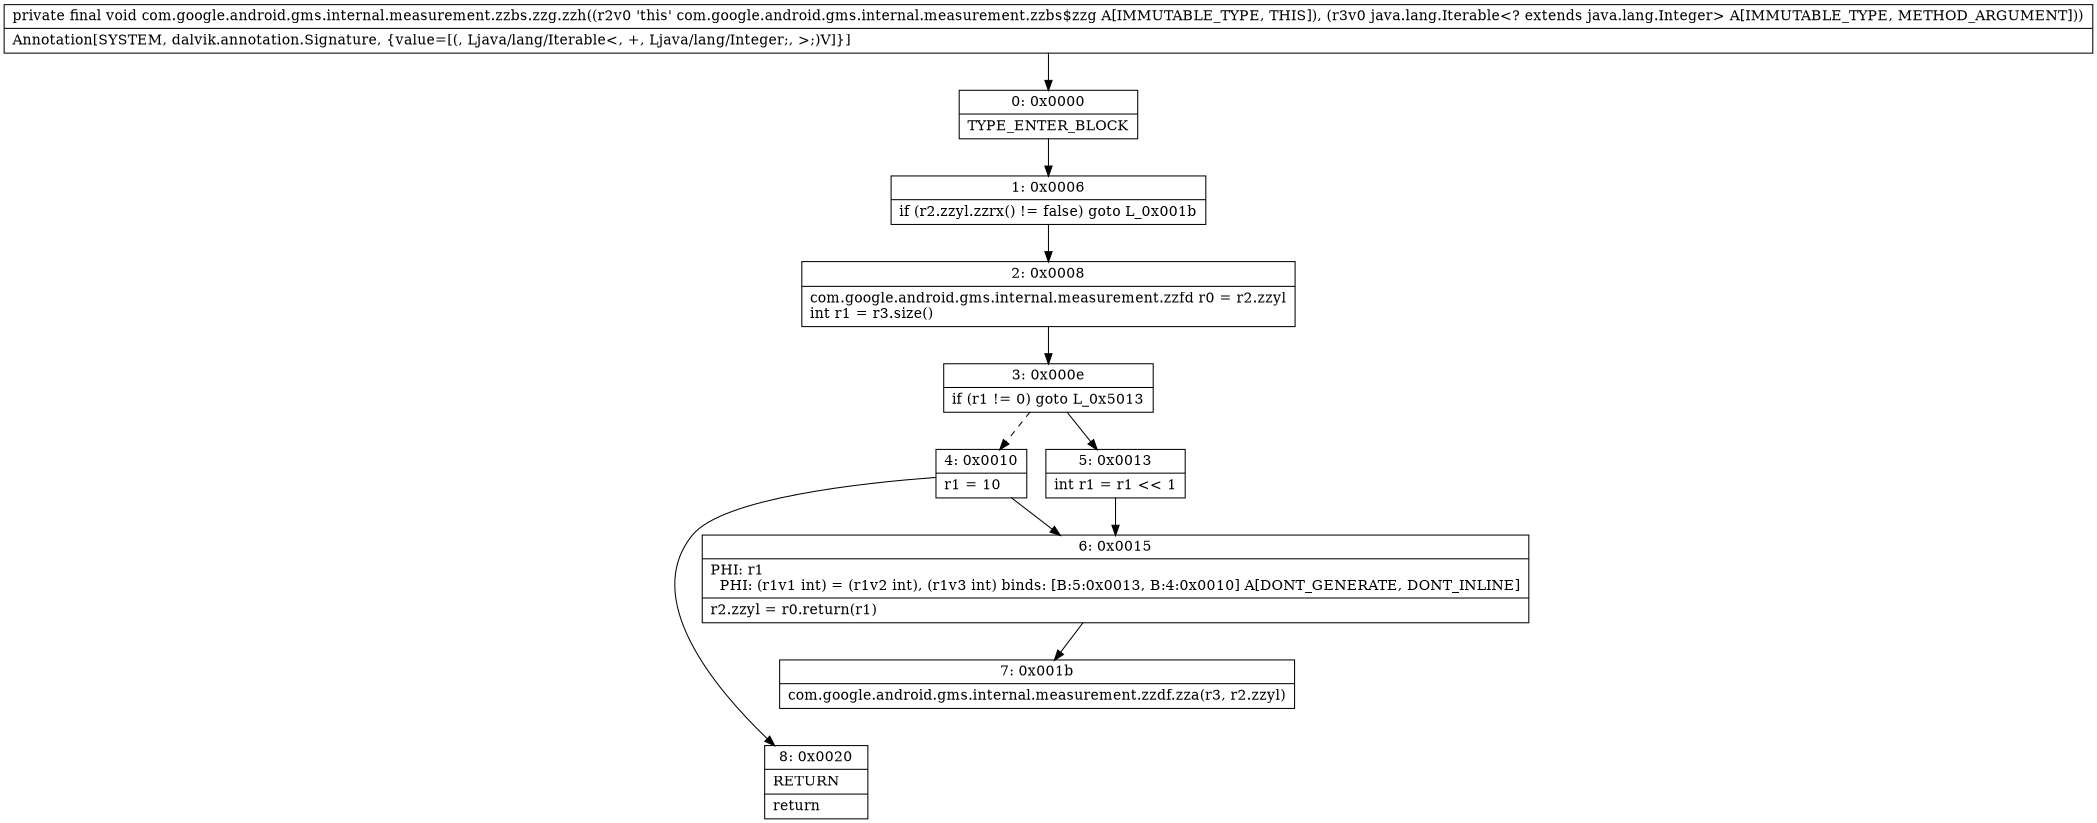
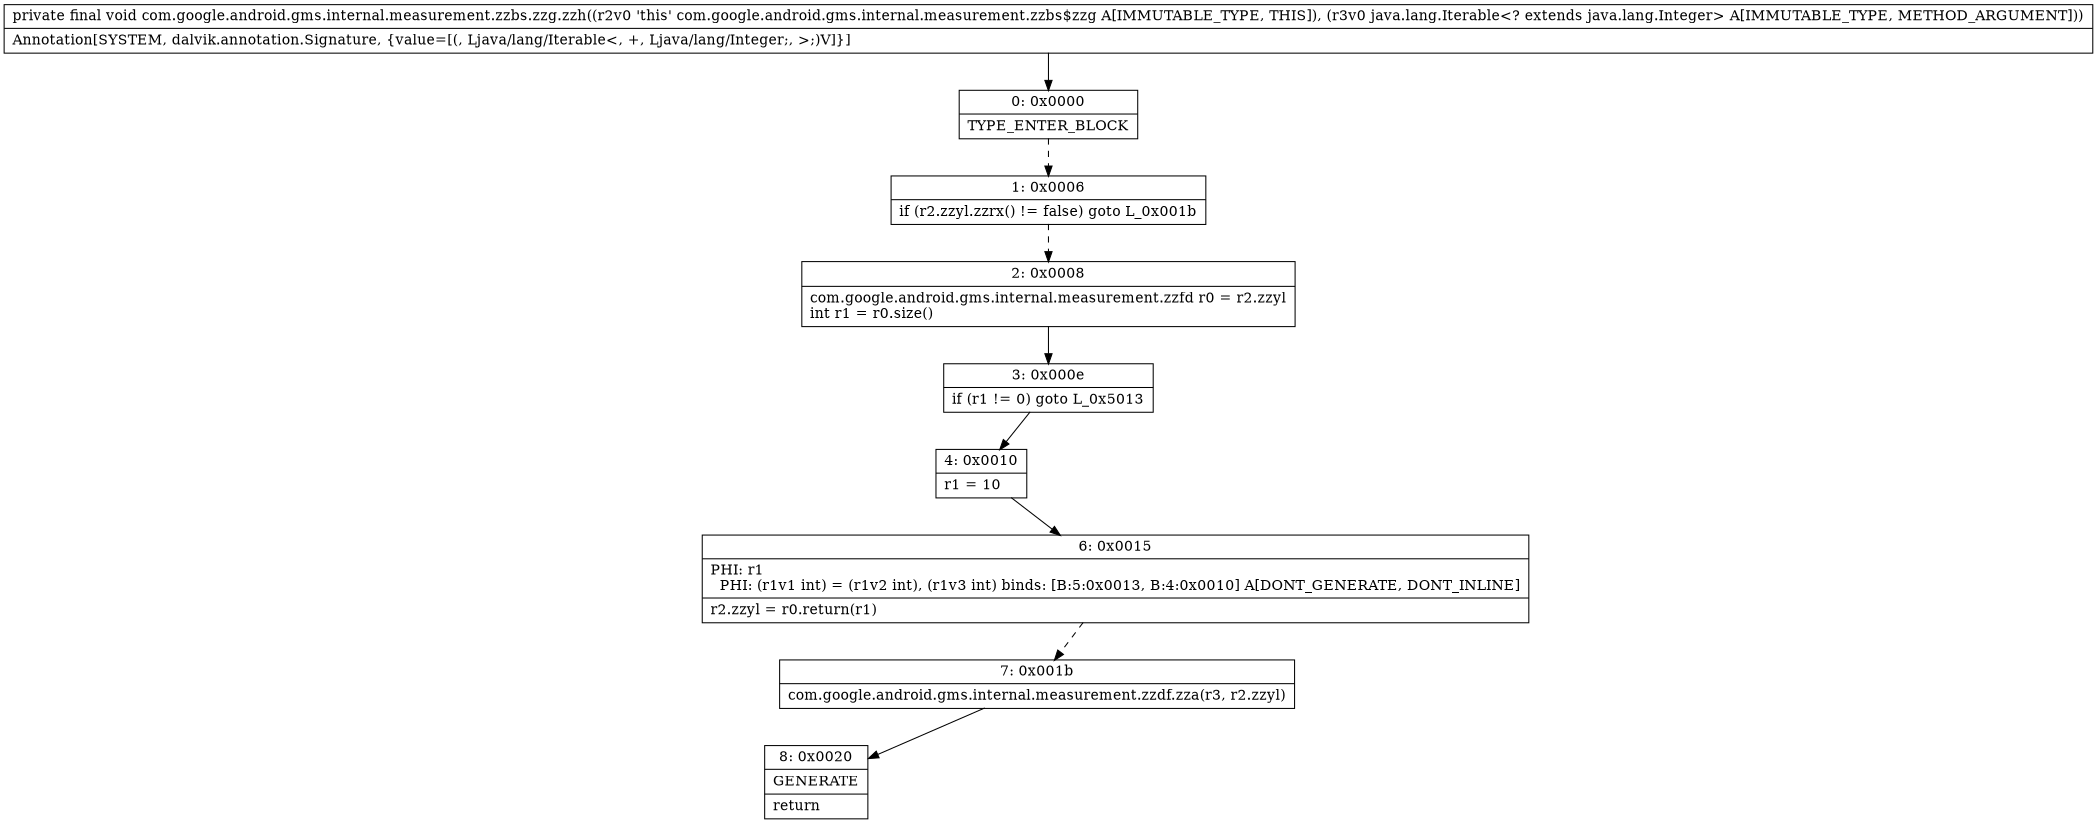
(1048, 152) -> (1048, 152)
(1048, 238) -> (1048, 238)
(872, 314) -> (872, 314)
(1018, 427) -> (1018, 427)
(1116, 474) -> none
(699, 530) -> (931, 731)
(1072, 637) -> (1072, 637)
(806, 781) -> (816, 781)
